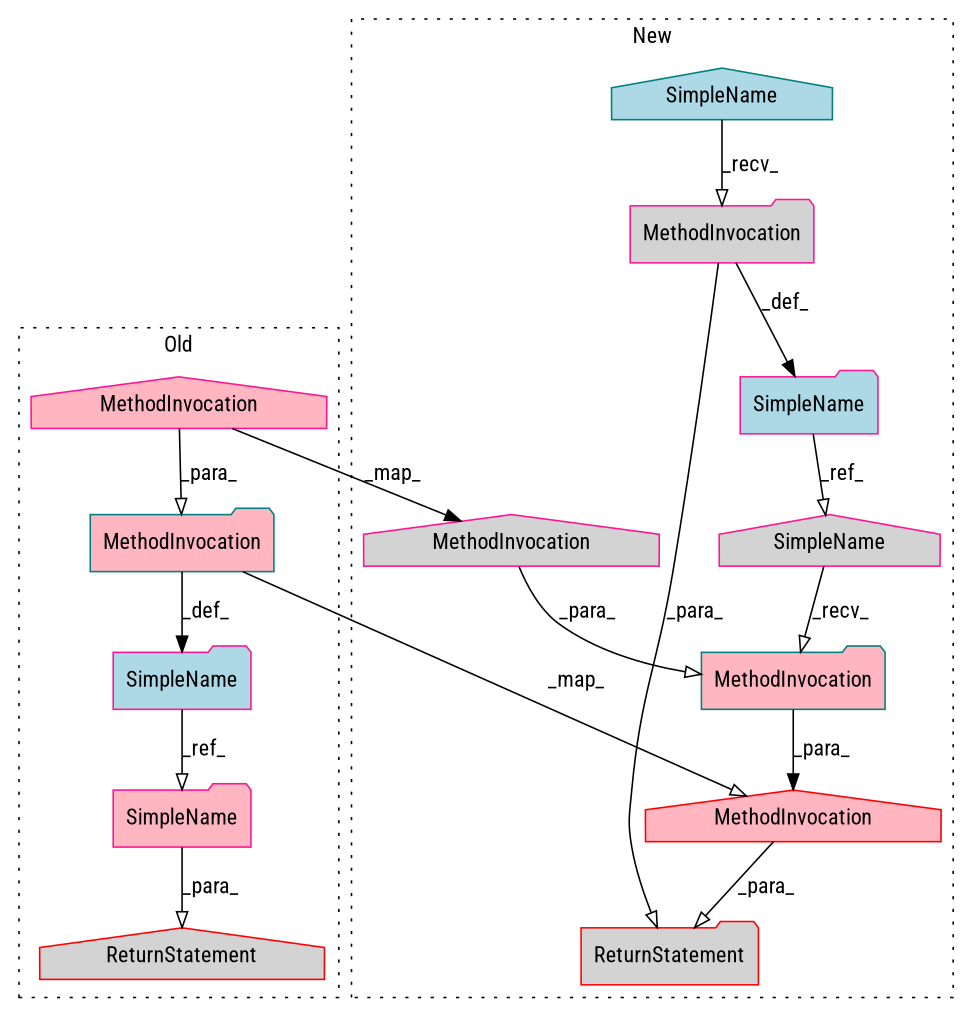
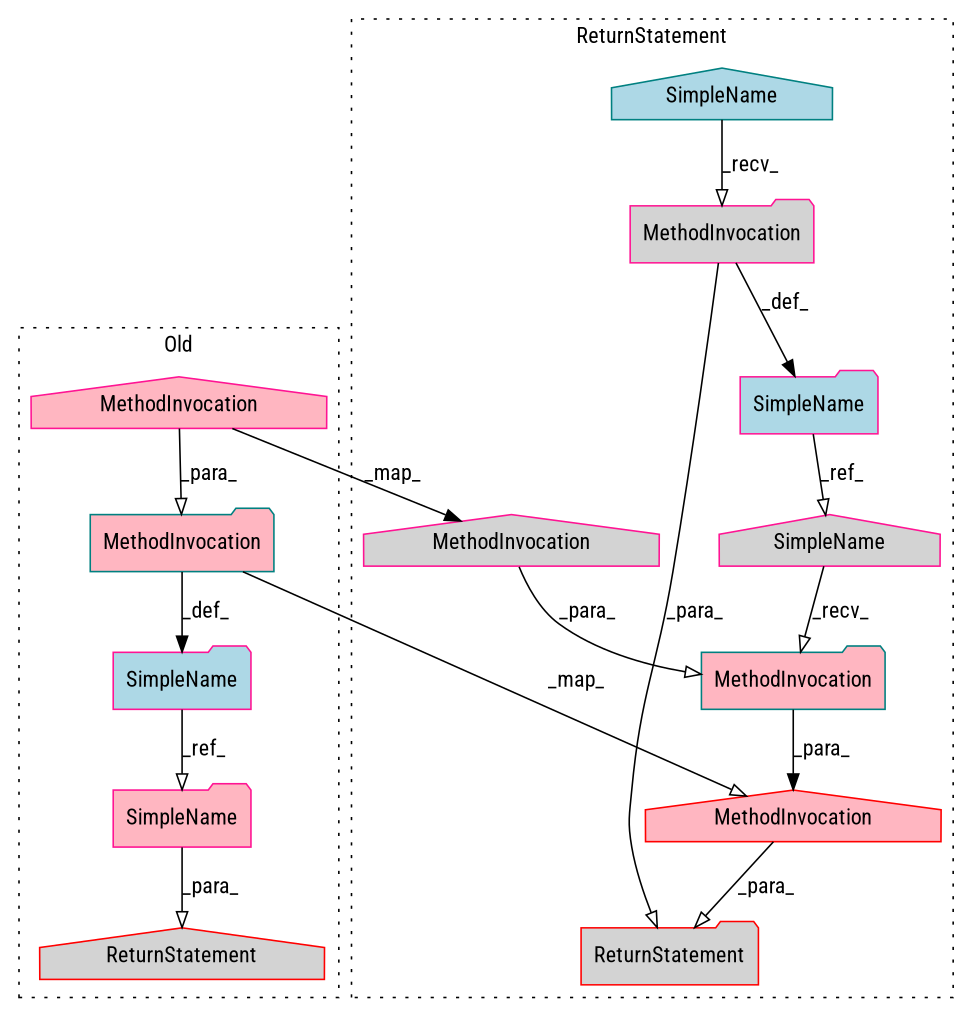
(652, 37) -> (652, 37)
